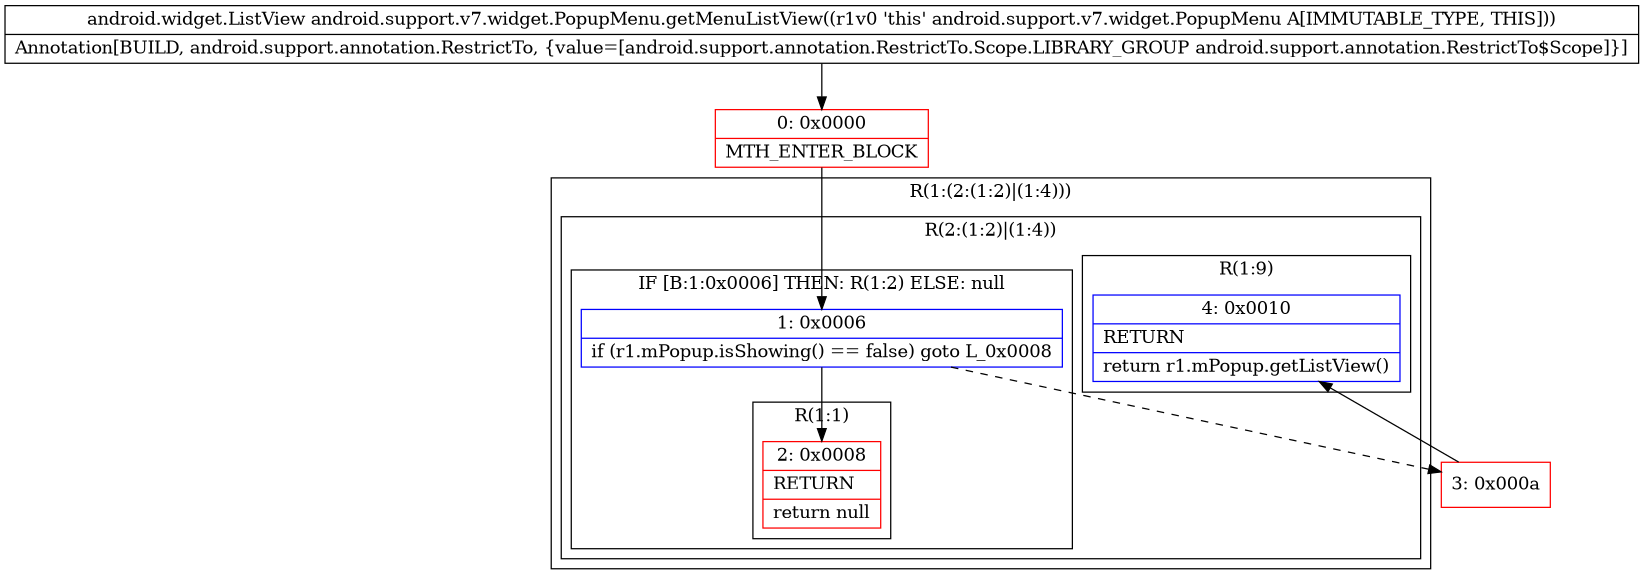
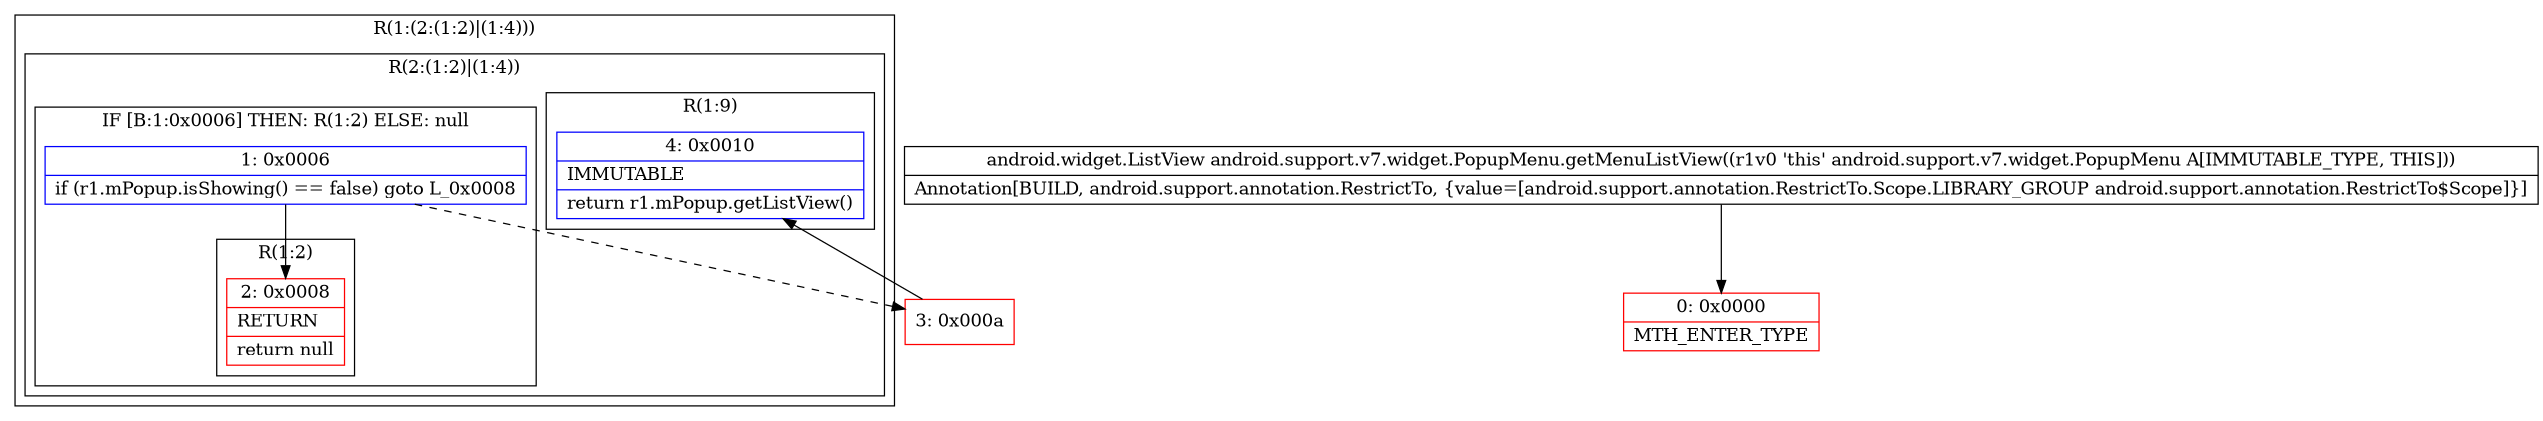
(822, 152) -> (1721, 336)
(822, 232) -> none
(1144, 338) -> (626, 175)
(822, 417) -> (286, 254)
